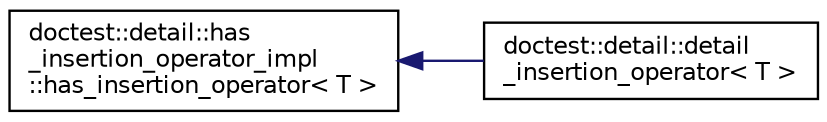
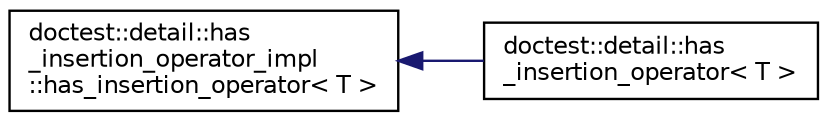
(651, 61) -> (651, 61)
